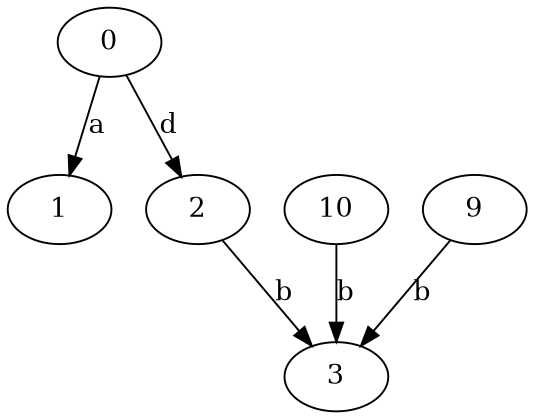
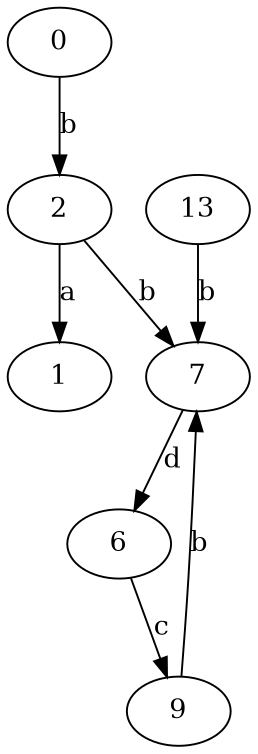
(87, 117) -> (60, 283)
(169, 126) -> (69, 126)
(336, 210) -> (198, 210)
(336, 377) -> (198, 377)
none -> (119, 544)
